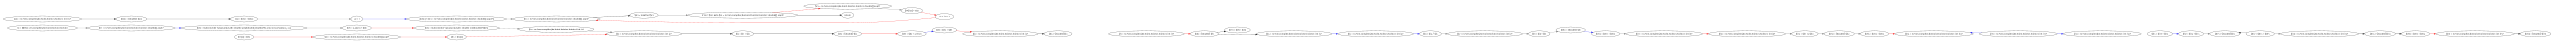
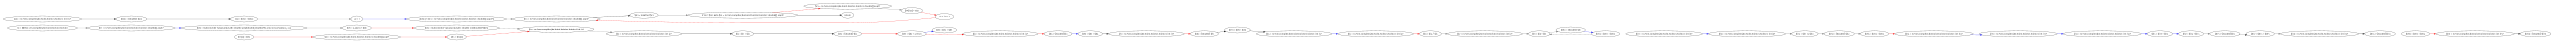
(963, 31) -> (944, 35)
(1977, 33) -> (1975, 35)
(2244, 33) -> (2242, 35)
(1040, 34) -> (1040, 34)
none -> (1090, 34)
(1416, 34) -> (1416, 34)
(1622, 34) -> (1572, 35)
(1705, 34) -> (1705, 34)
none -> (2143, 34)
(2398, 34) -> none
(1237, 35) -> (1257, 31)
(536, 36) -> (497, 34)
